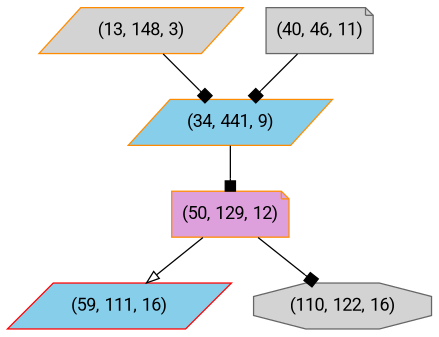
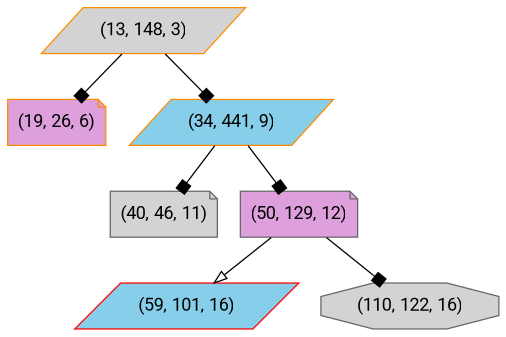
(279, 72) -> (201, 163)
none -> (57, 122)
(230, 214) -> (299, 214)
(119, 306) -> (187, 306)
